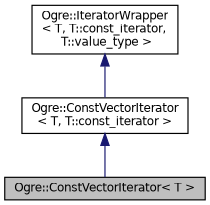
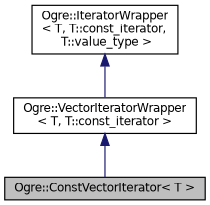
(105, 116) -> (105, 116)
